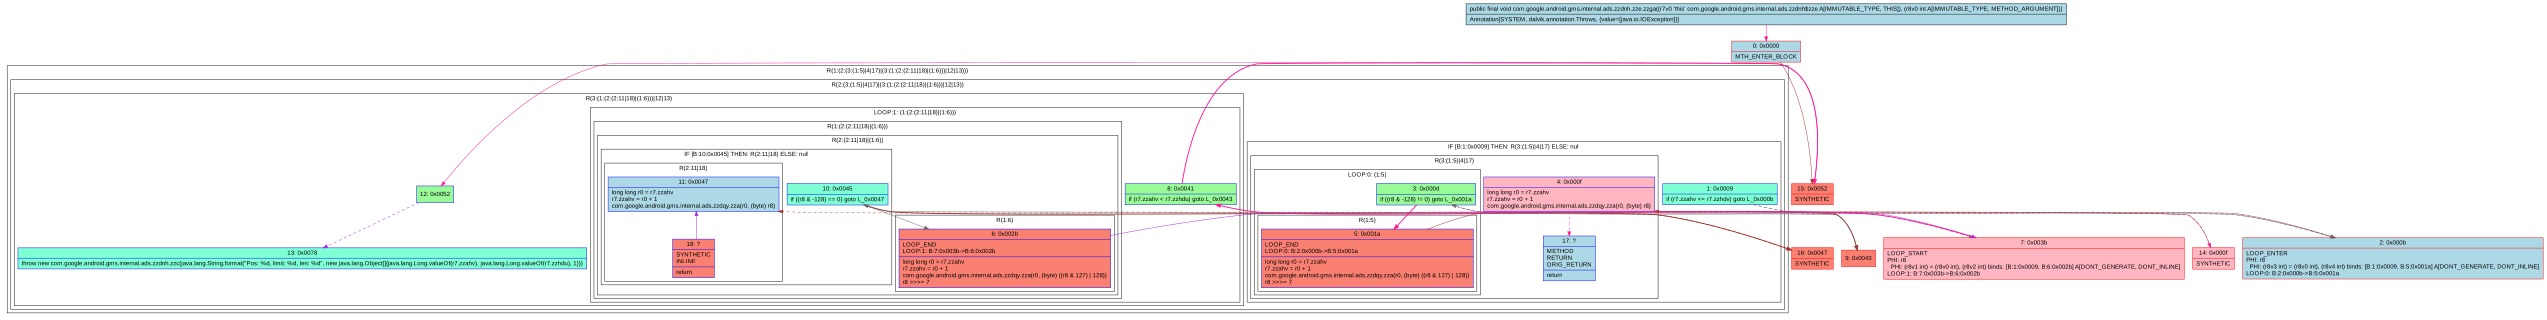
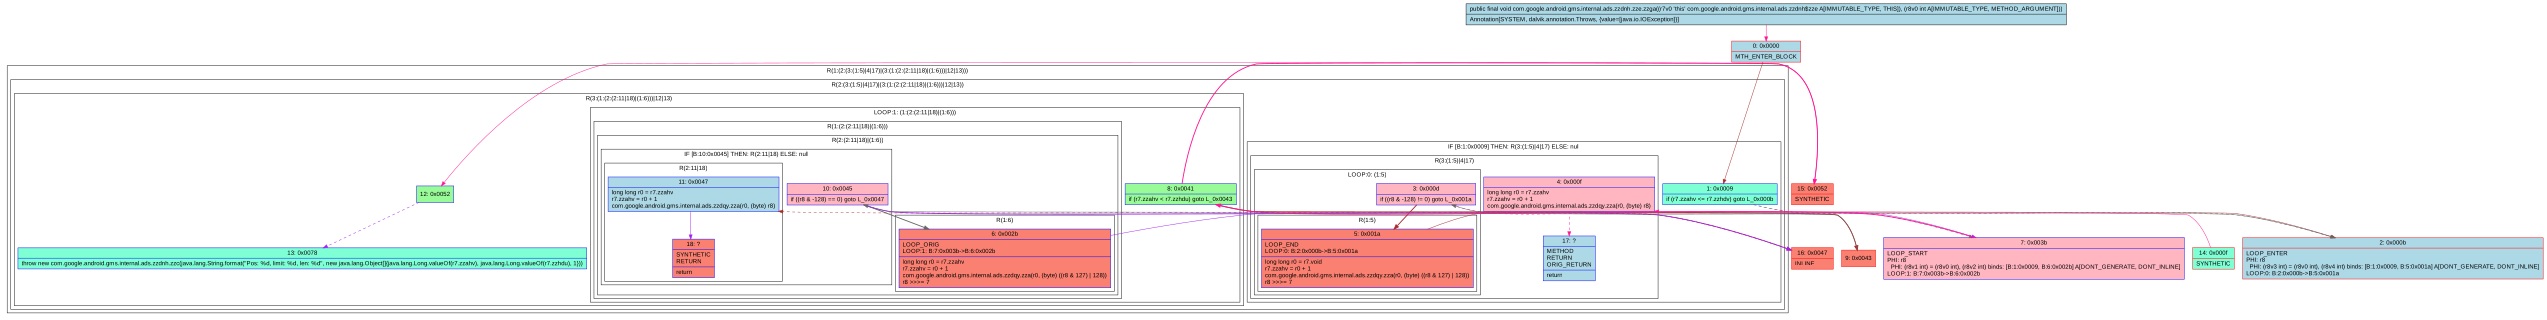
(1803, 118) -> (1744, 121)
(838, 194) -> (838, 194)
(1426, 194) -> (1426, 194)
(1764, 212) -> (1545, 212)
(1837, 212) -> (1621, 213)
(1944, 212) -> (1944, 212)
(1327, 213) -> (1327, 213)
(899, 218) -> (899, 218)
(1405, 218) -> (1405, 218)
(697, 228) -> (691, 223)
(920, 244) -> (921, 244)
(2034, 258) -> (2034, 258)
(2213, 258) -> (2213, 258)
(686, 261) -> (689, 261)
(1296, 262) -> (1294, 262)
(1812, 264) -> (1805, 264)
